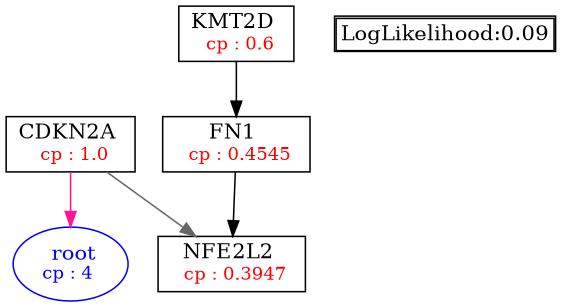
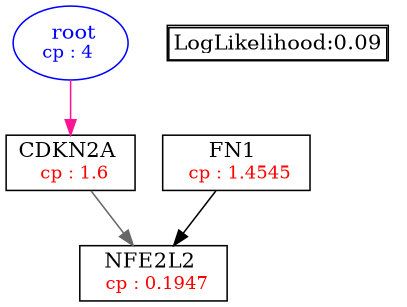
(236, 34) -> none
(74, 154) -> (74, 173)
(240, 154) -> (240, 173)
(71, 192) -> (71, 100)
(236, 274) -> (157, 283)
